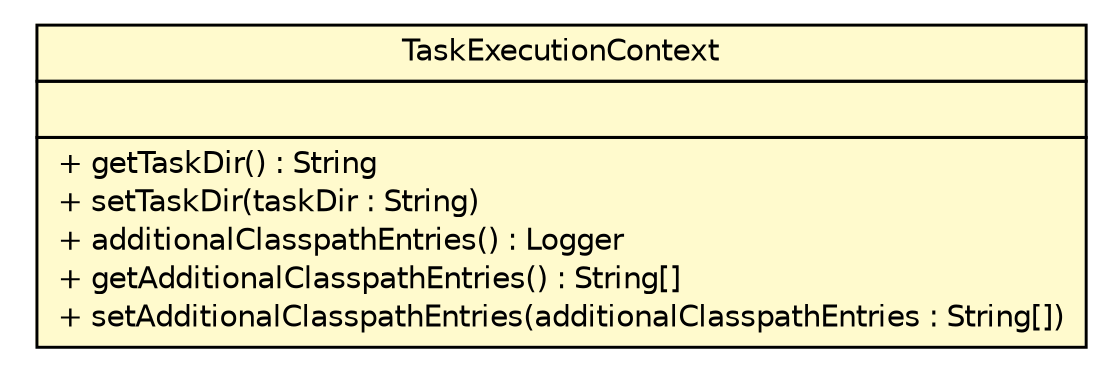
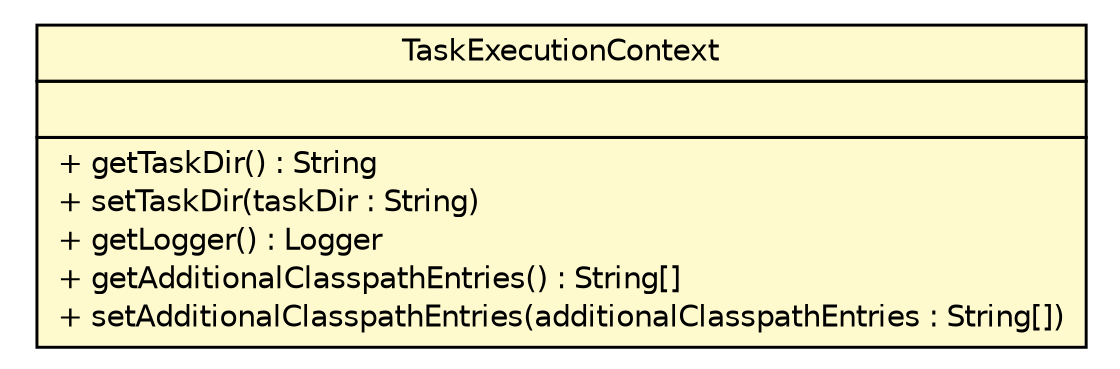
(341, 241) -> (220, 241)
